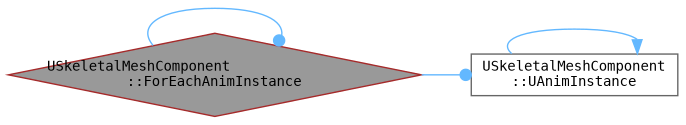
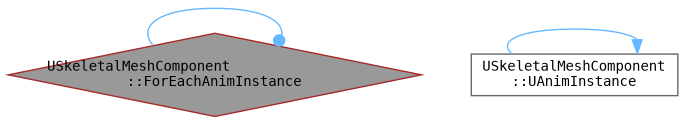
(441, 75) -> none
